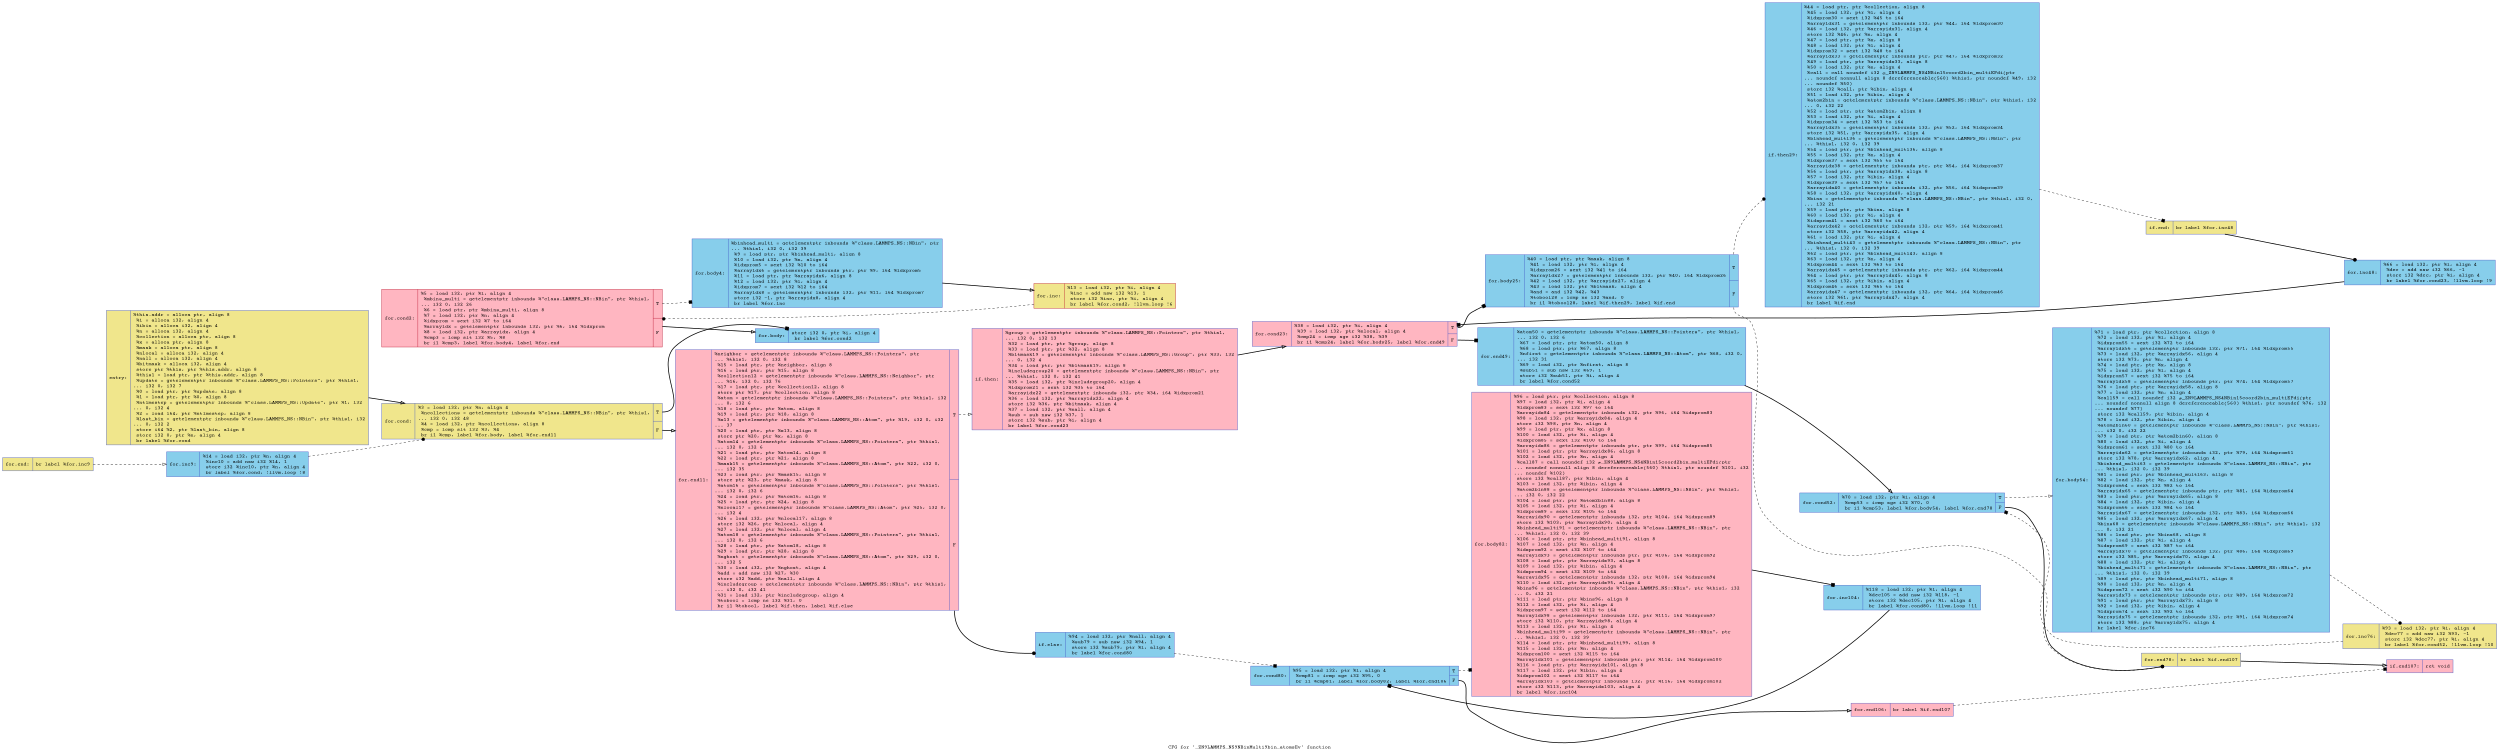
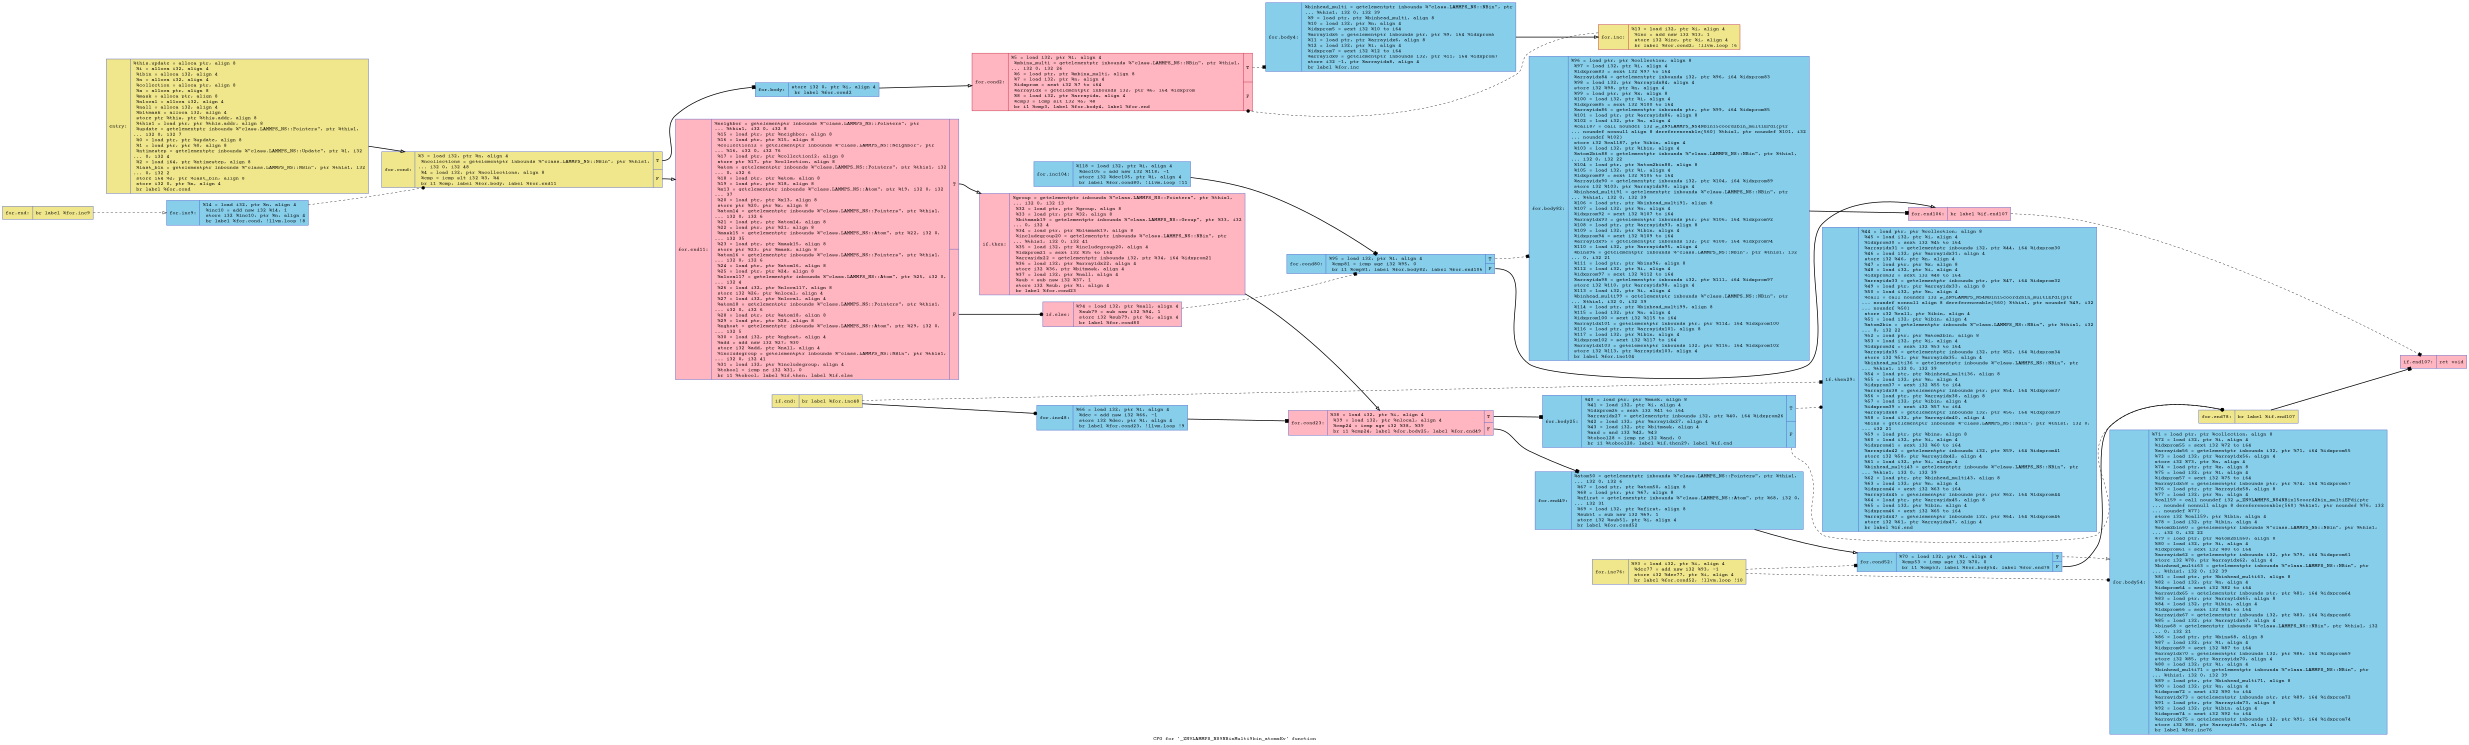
(2100, 205) -> (1340, 391)
(182, 314) -> (185, 63)
(700, 329) -> (924, 87)
(964, 415) -> (968, 188)
(1612, 544) -> (1669, 208)
(1791, 577) -> (1857, 212)
(2364, 598) -> (1926, 577)
(1105, 645) -> (1112, 314)
(2312, 663) -> (2339, 390)
